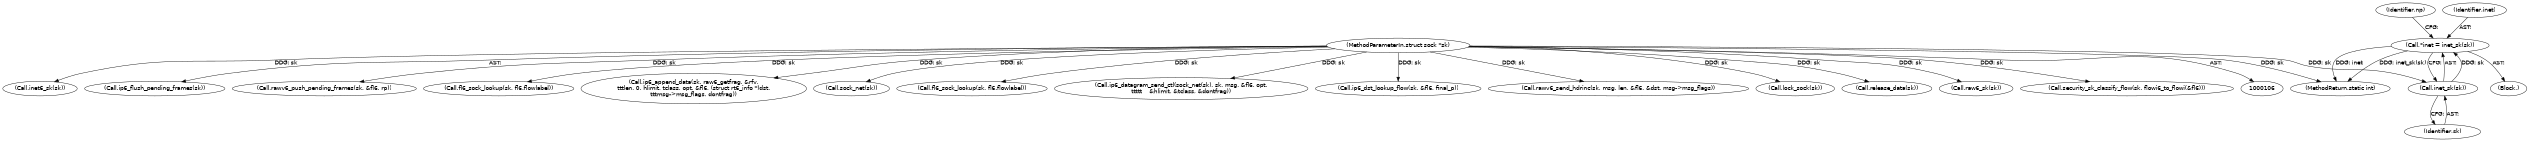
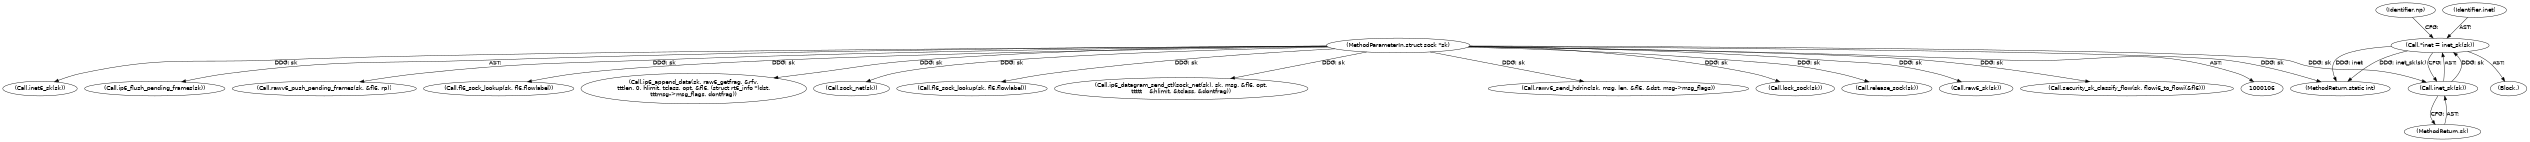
(1398, 89) -> none
(1887, 89) -> (1887, 89)
(2442, 132) -> (2442, 132)
